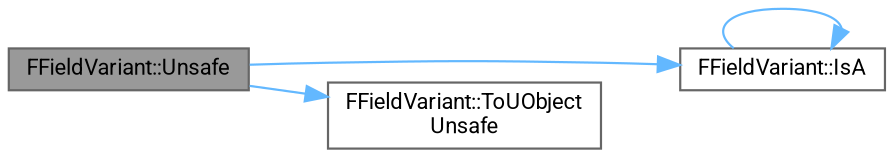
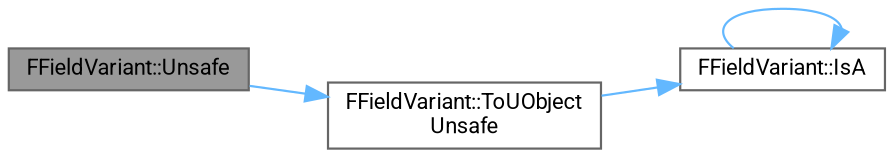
(454, 61) -> (630, 92)
